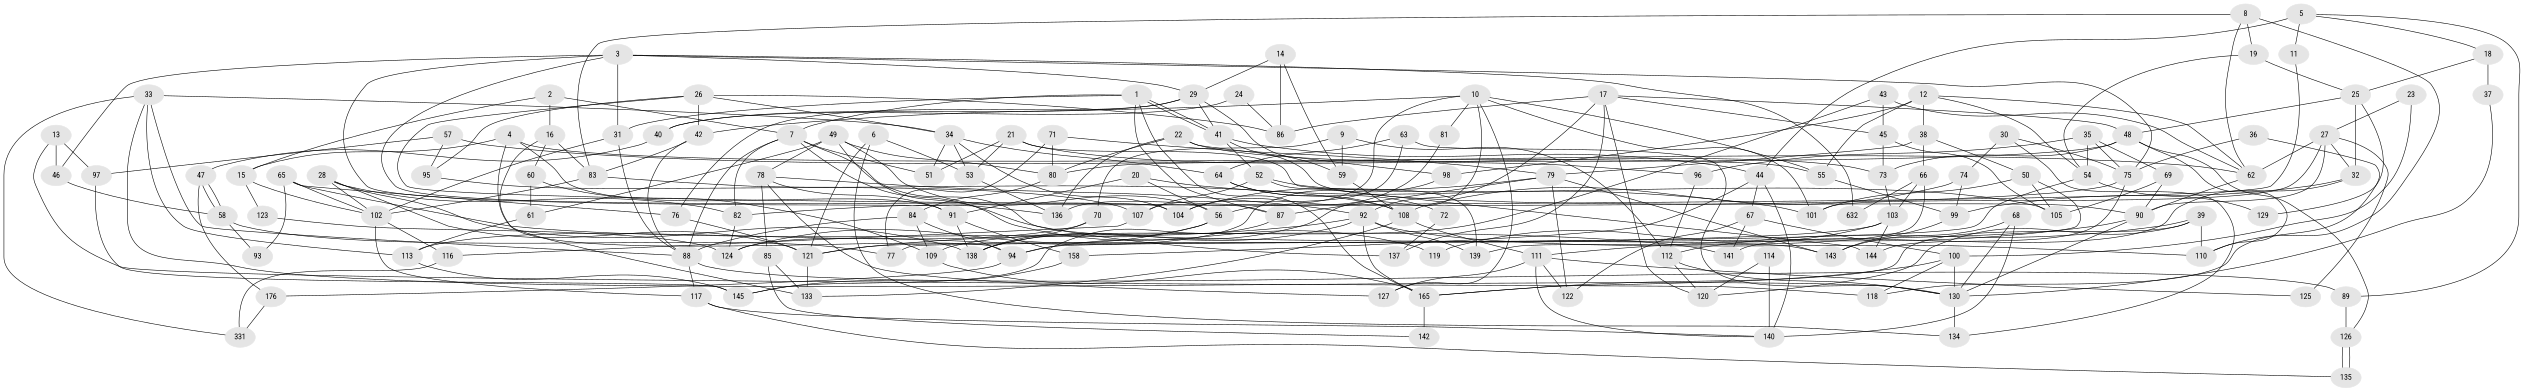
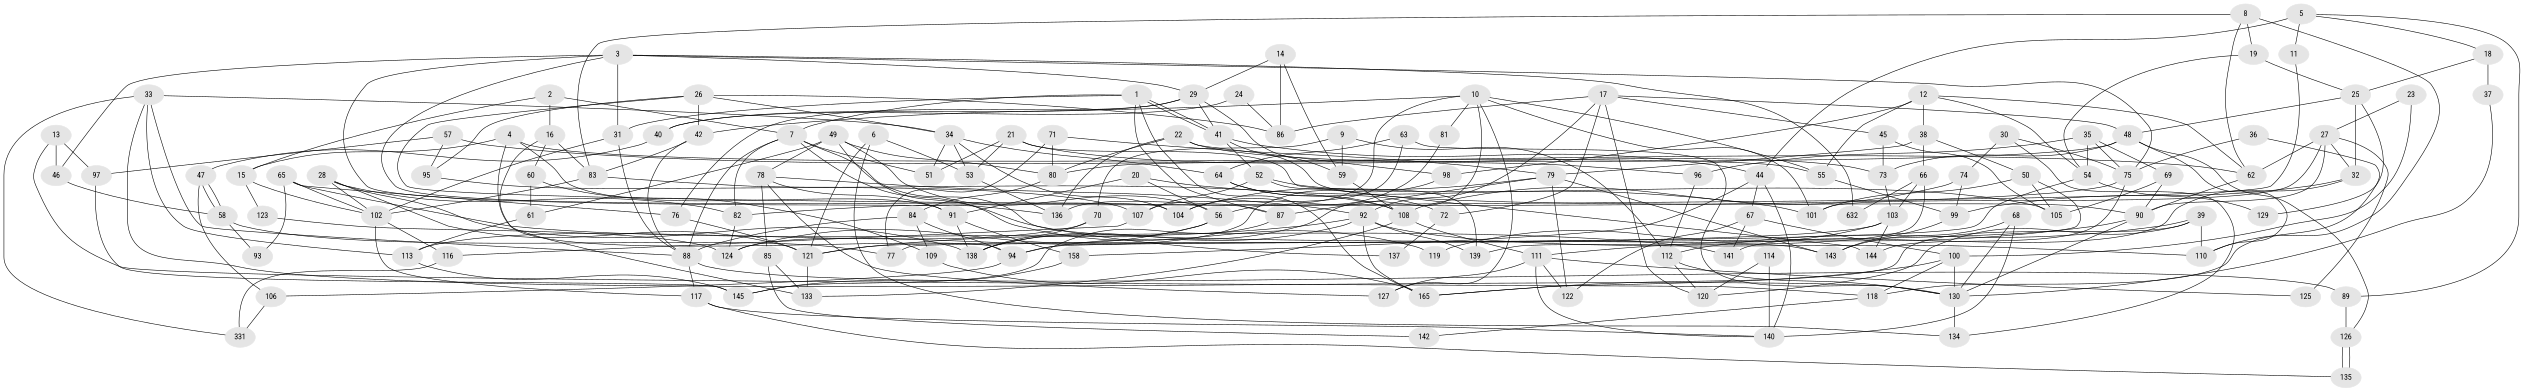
(1883, 95) -> none
(1540, 217) -> (1549, 197)
(271, 297) -> (271, 297)
(1424, 317) -> (1648, 317)
